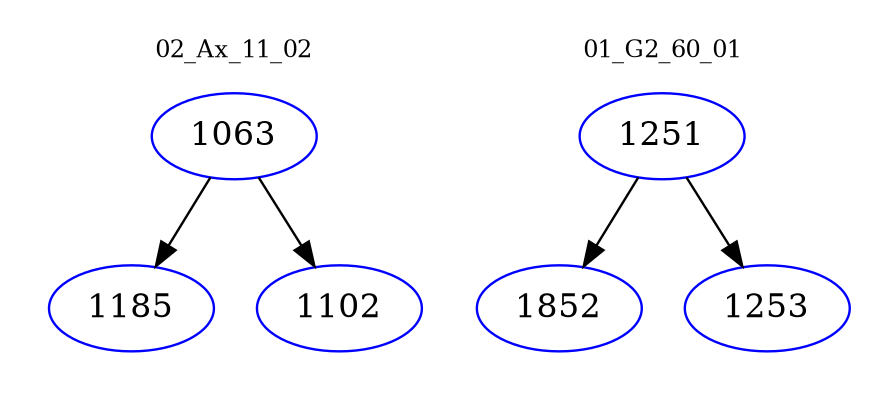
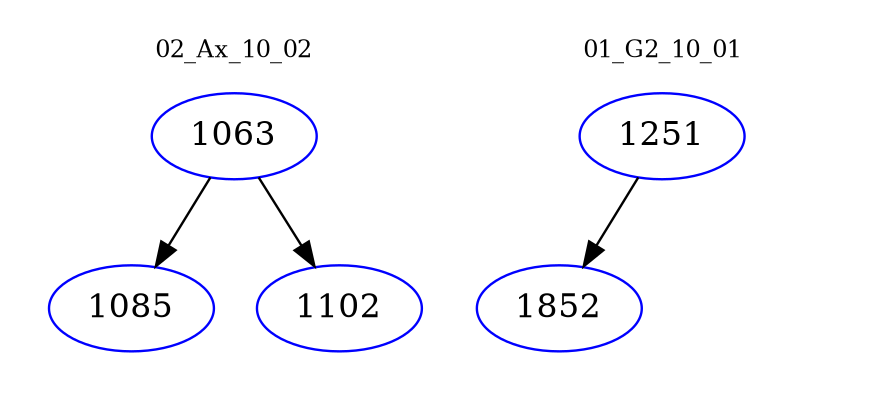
(234, 51) -> (234, 51)
(663, 51) -> (663, 51)
(131, 308) -> (131, 308)
(767, 308) -> none
